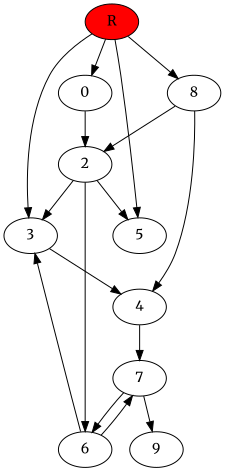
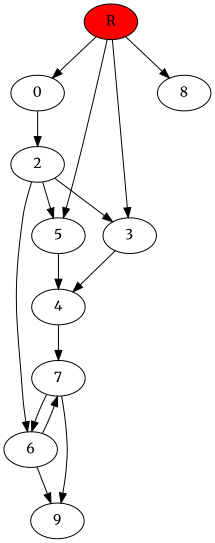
(144, 126) -> none
(189, 200) -> (58, 266)
(59, 347) -> (42, 480)
